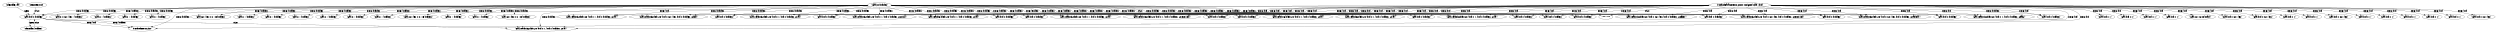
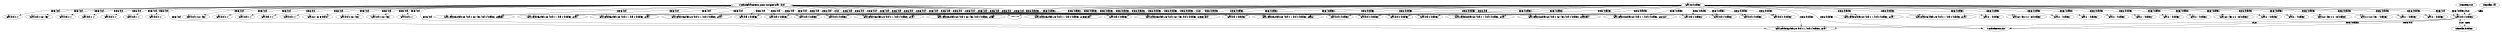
(1448, 9) -> none
(1032, 11) -> (1888, 11)
(1344, 12) -> none
